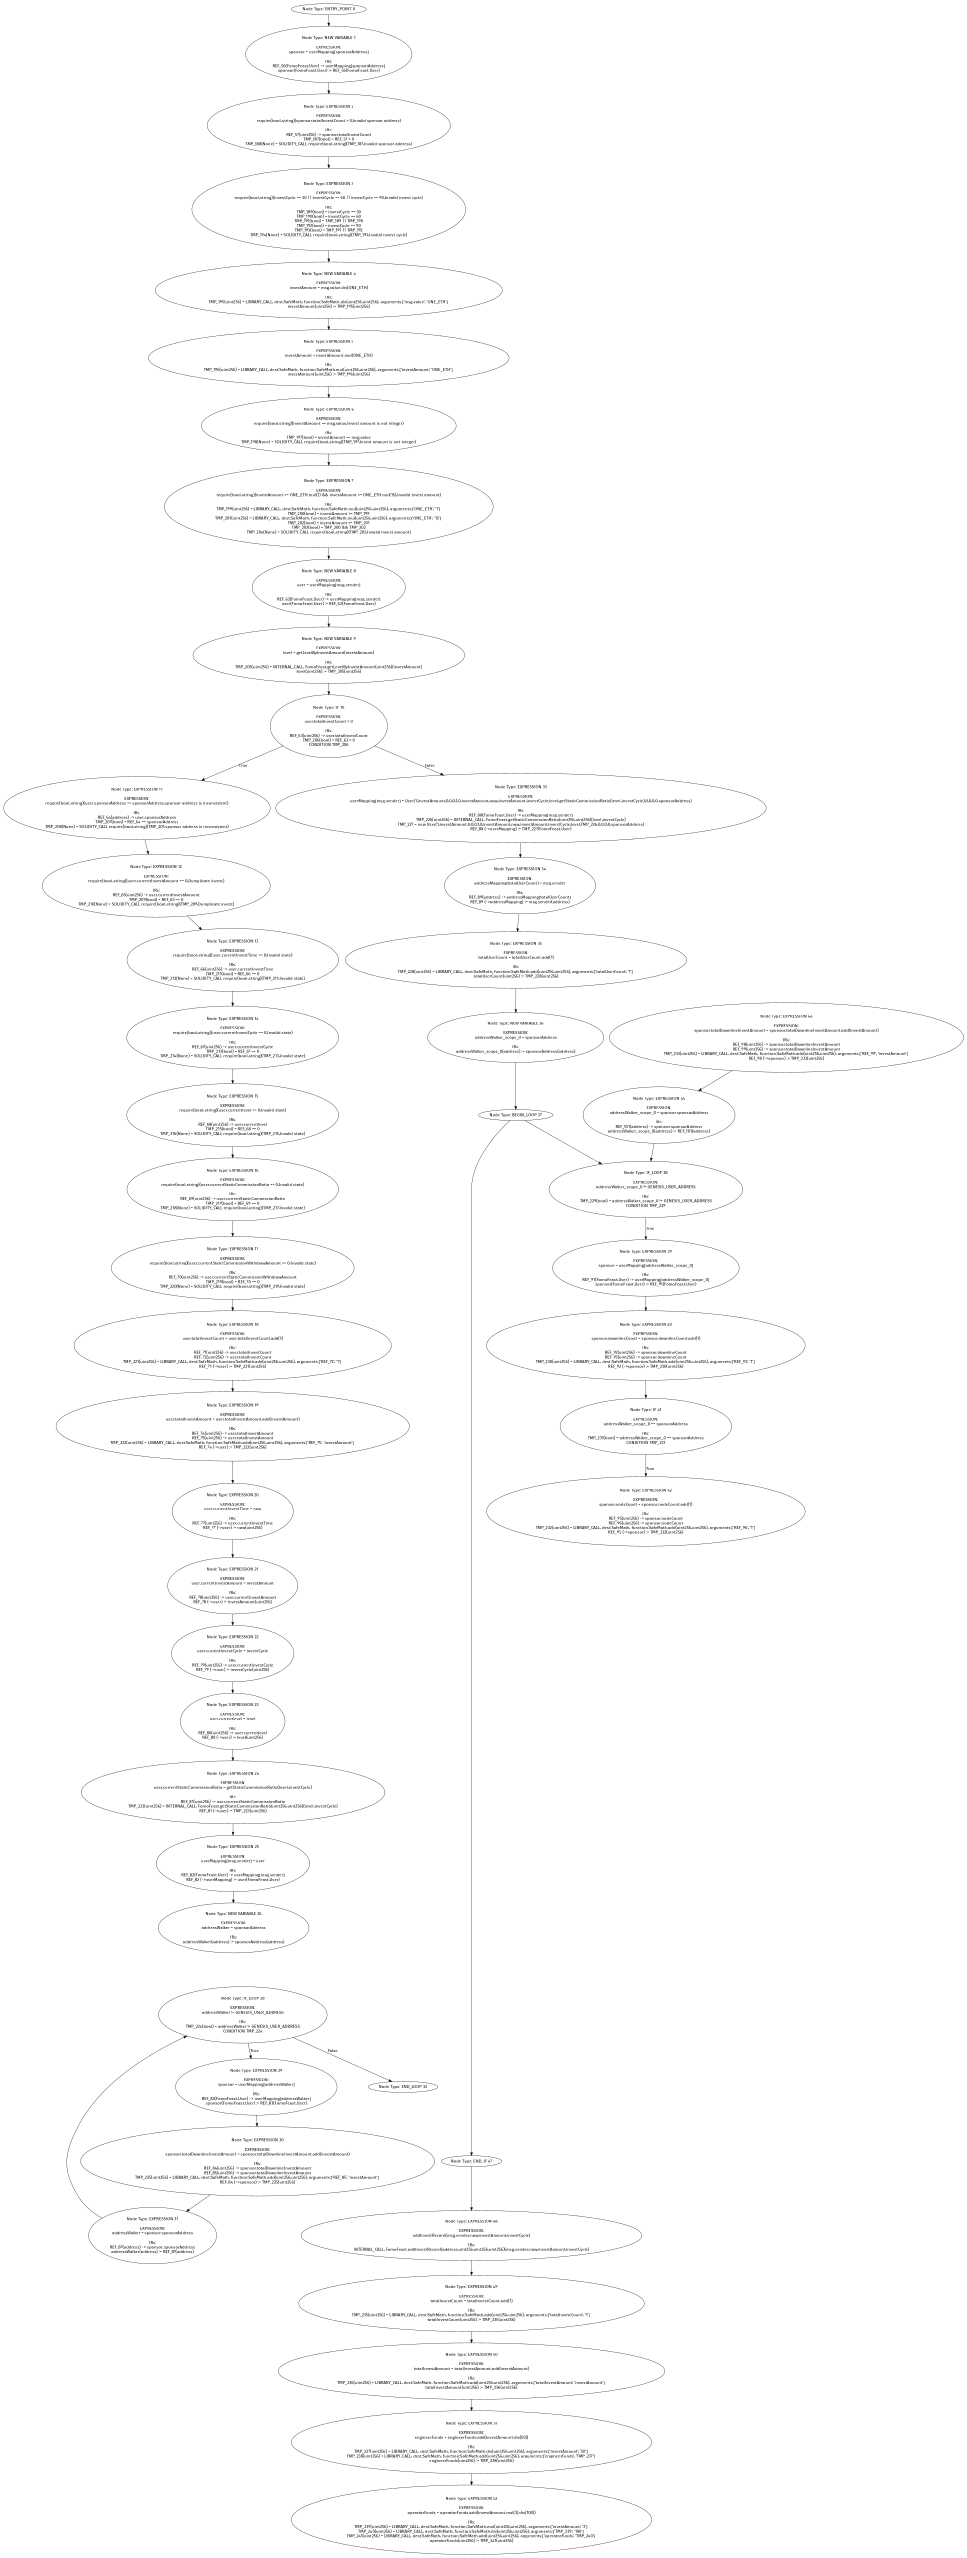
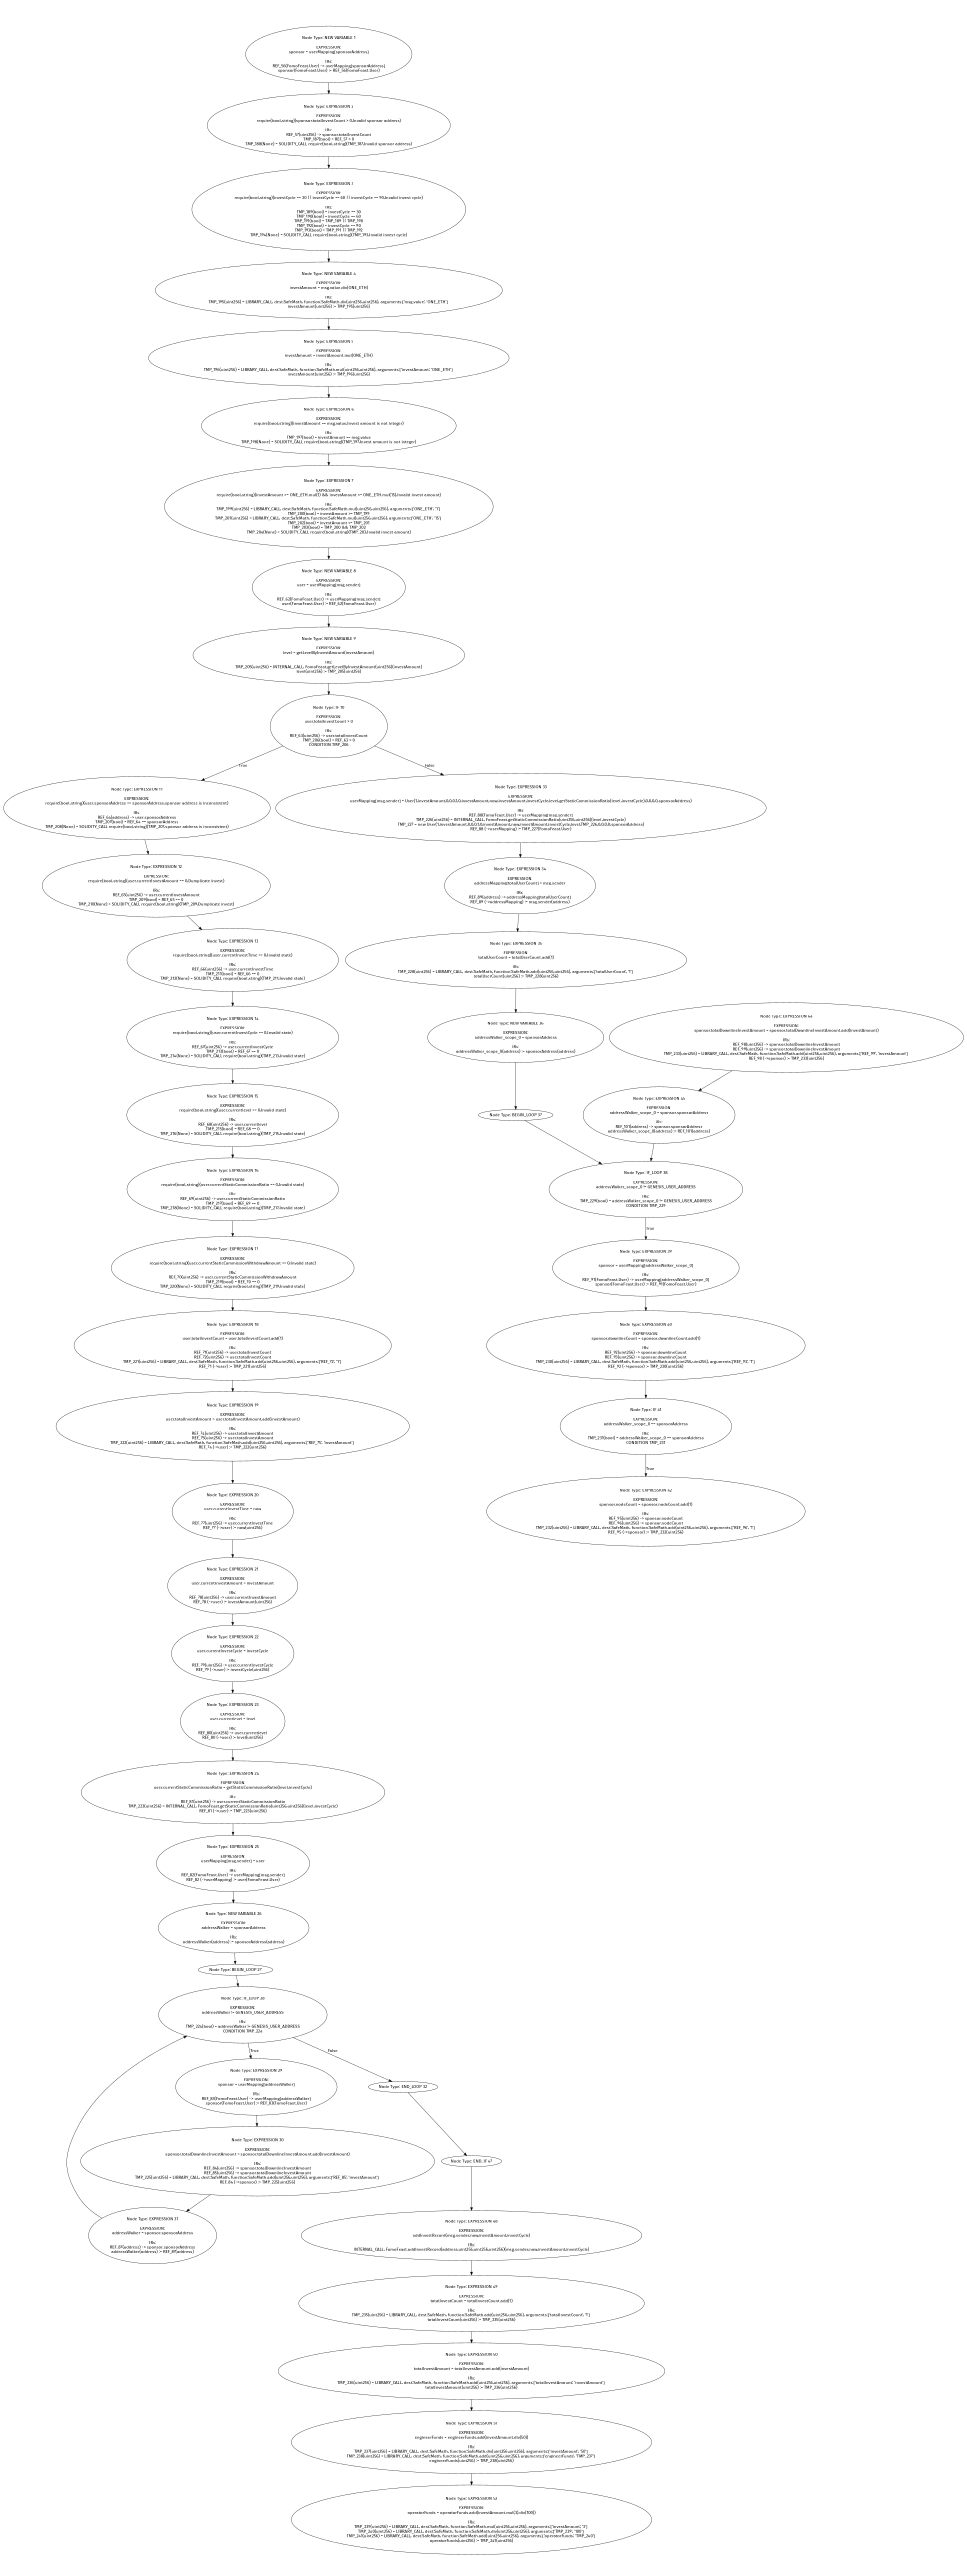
(329, 9) -> none
(472, 1631) -> (436, 2123)
none -> (235, 1970)
